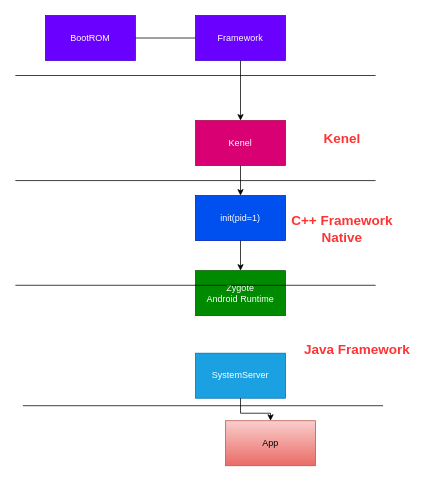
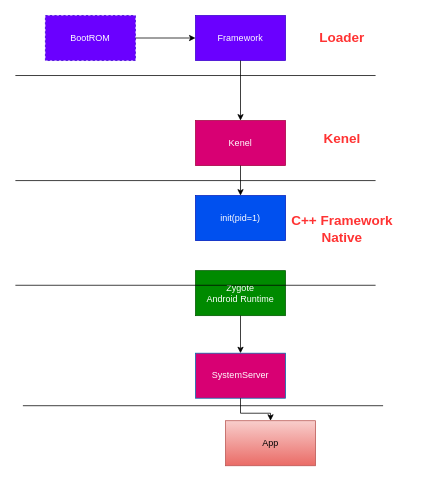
(90, 38) -> (90, 38)
(191, 38) -> (189, 38)
none -> (342, 38)
(240, 252) -> none
none -> (240, 332)
(357, 349) -> none
(240, 375) -> (240, 375)
